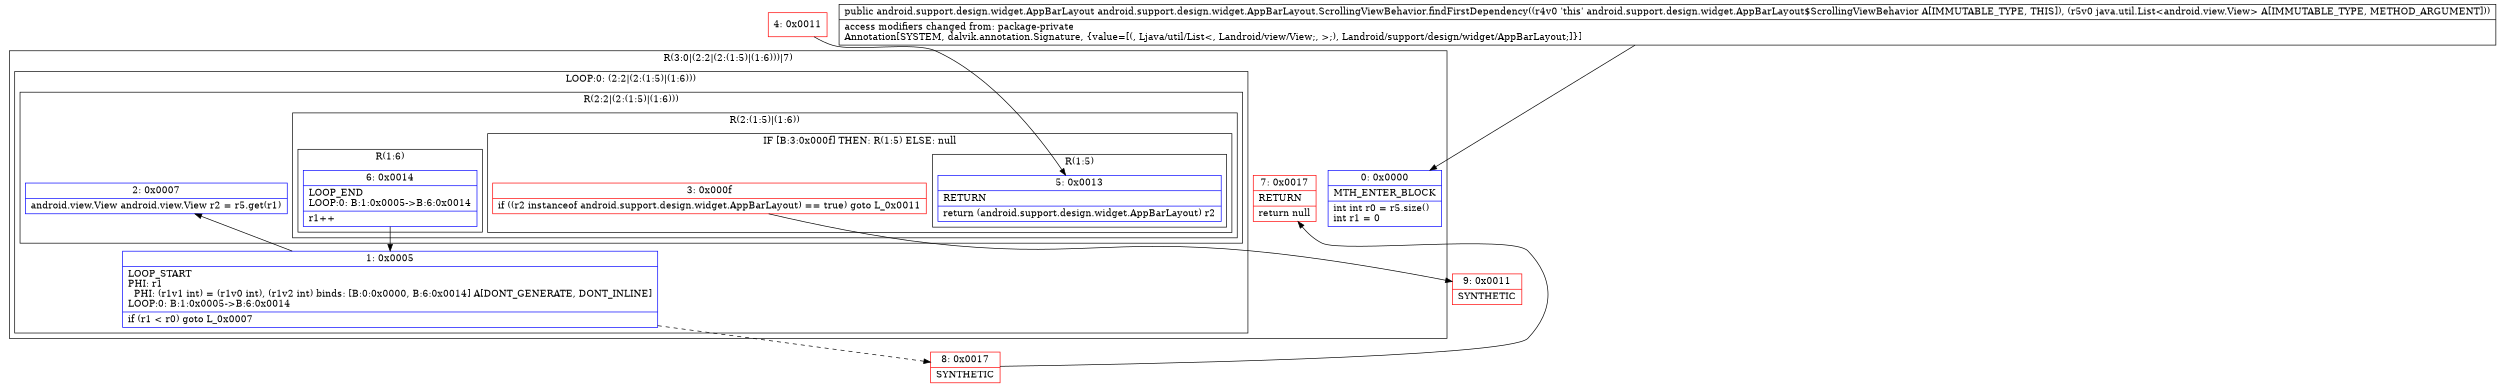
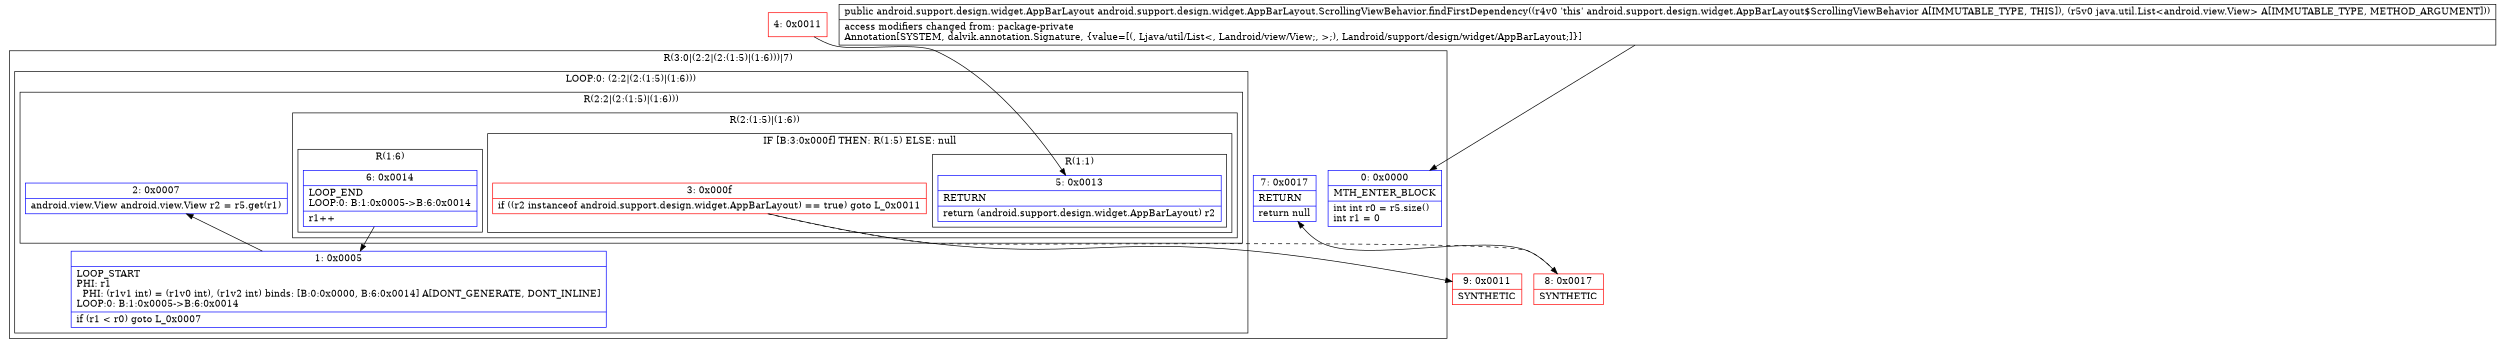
(1080, 162) -> (1080, 162)
(1285, 198) -> (1285, 198)
(791, 343) -> (1261, 244)
